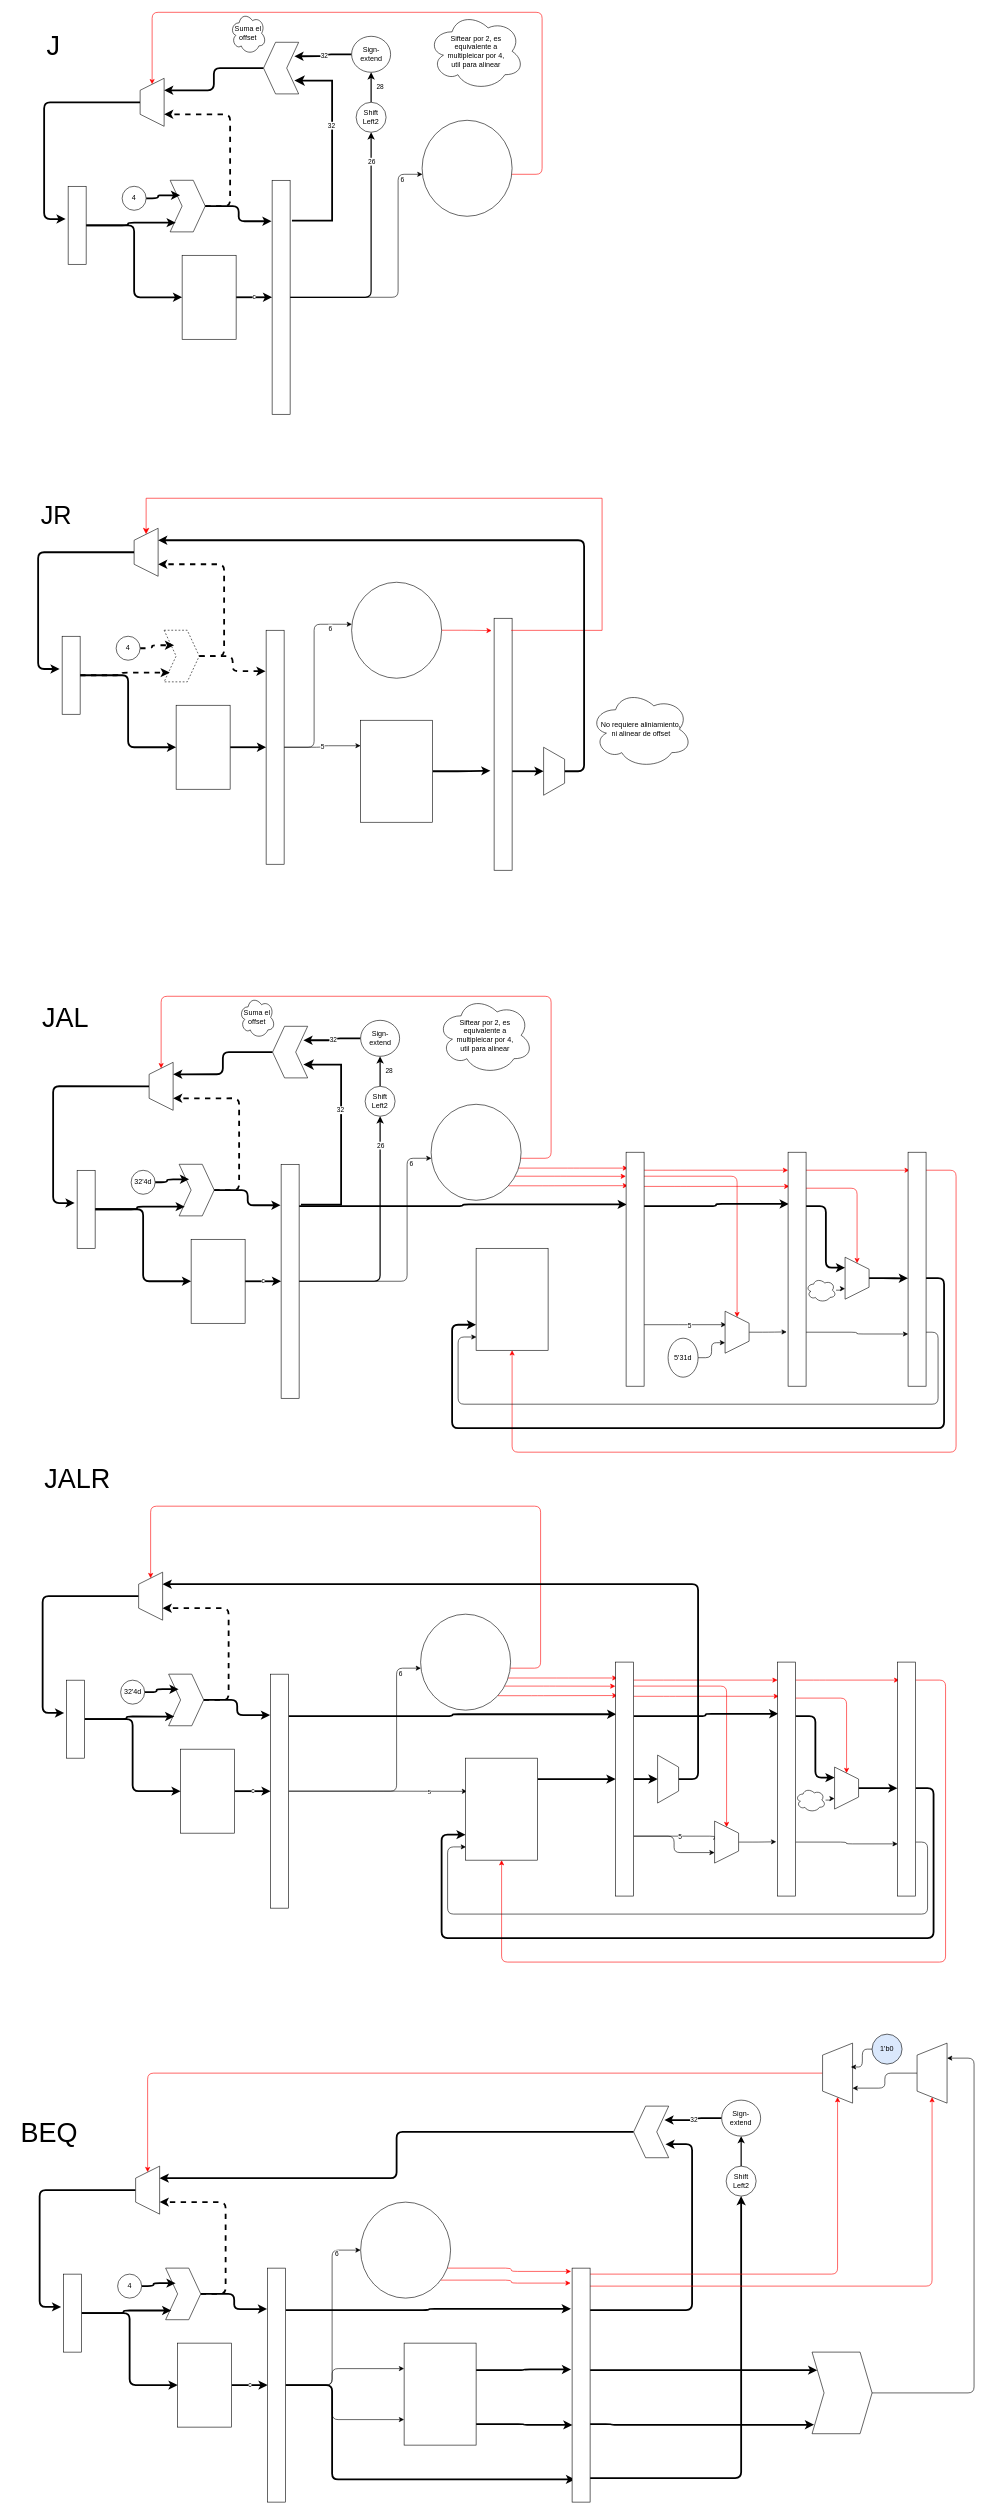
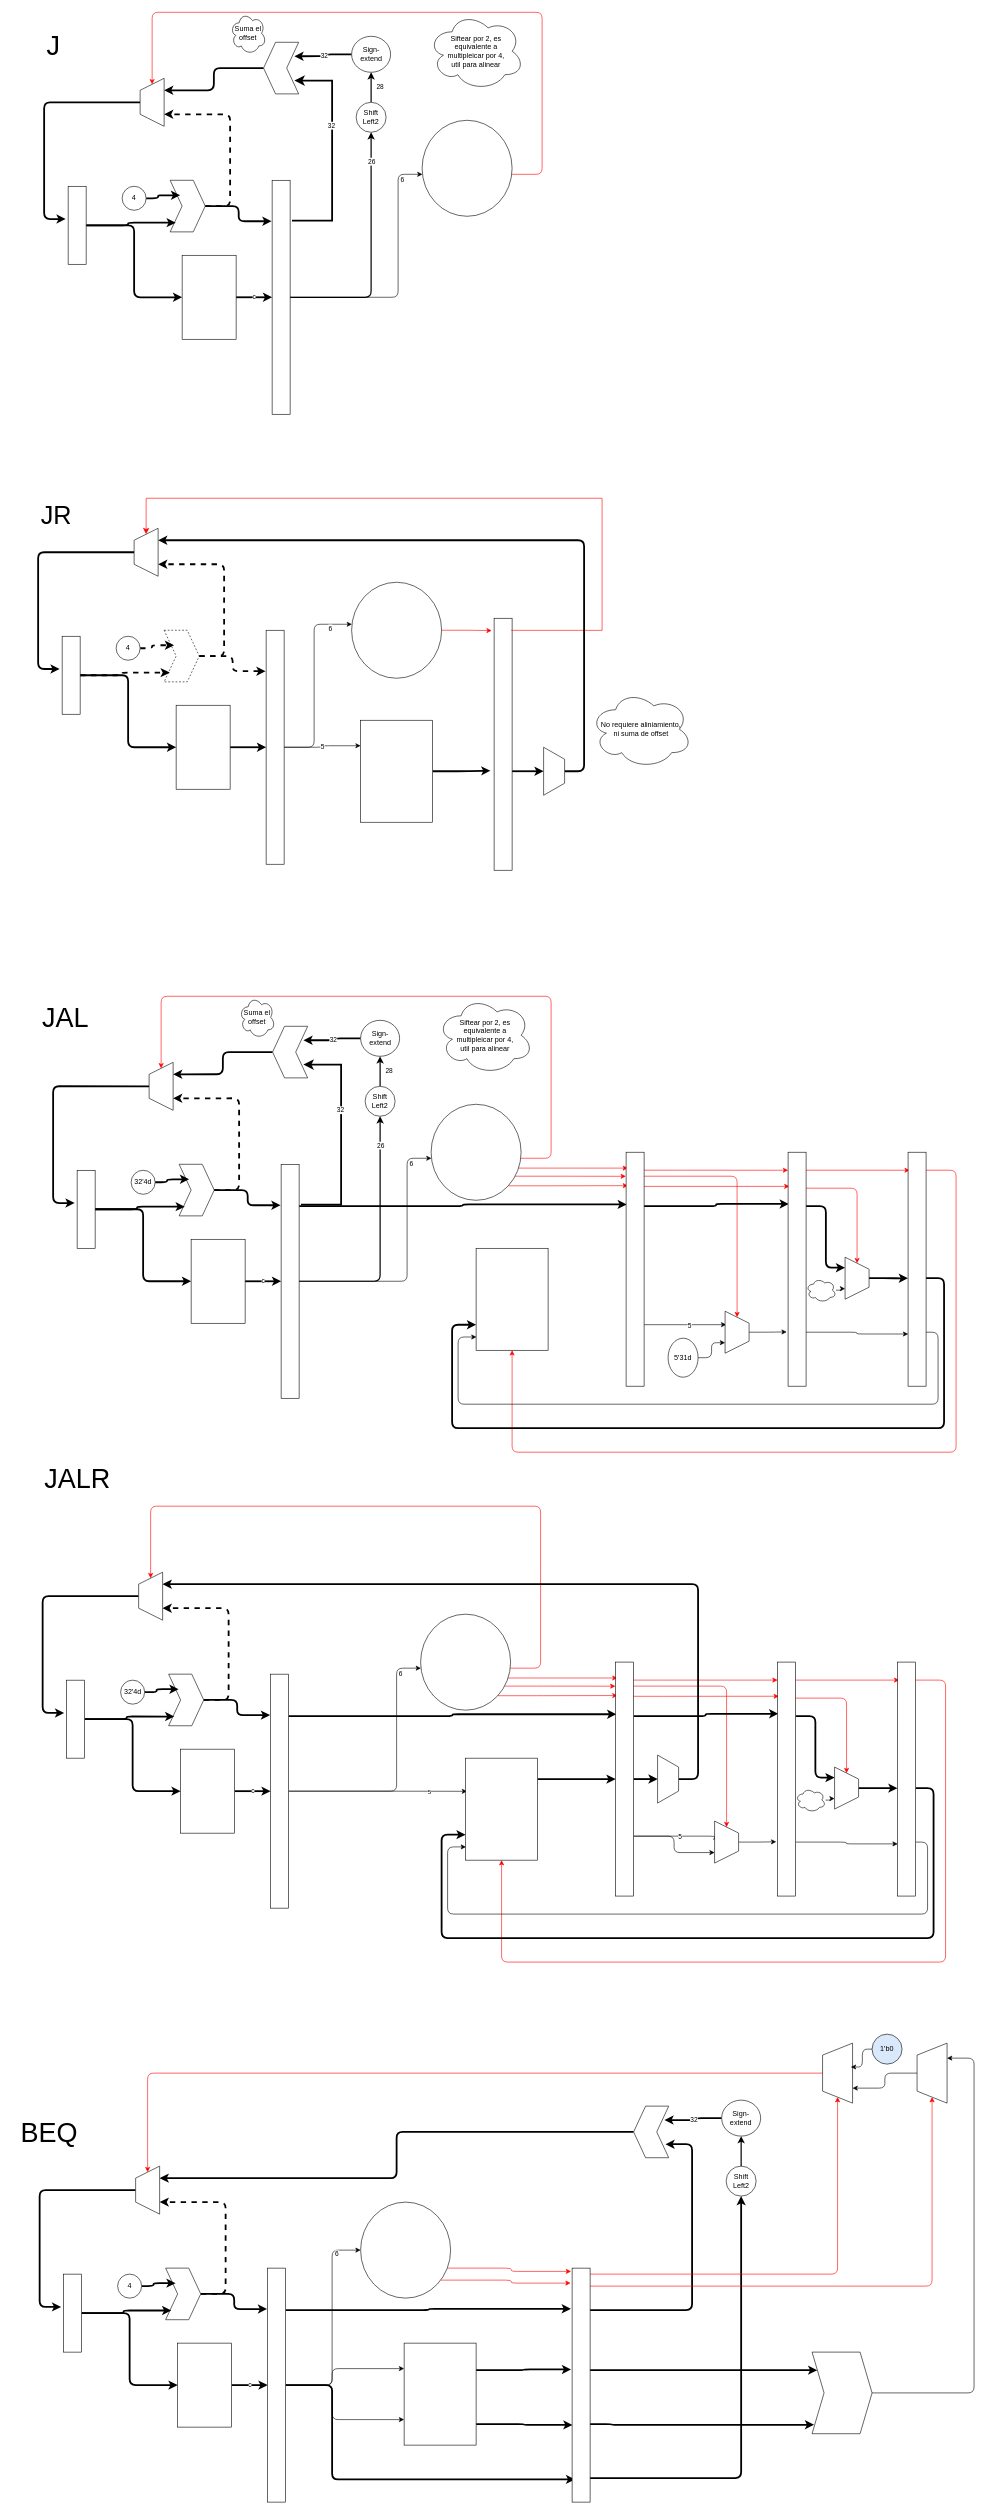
(641, 729) -> (641, 729)
